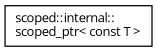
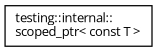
(79, 26) -> (79, 26)
